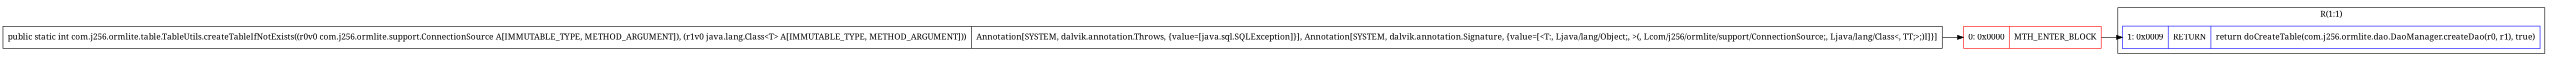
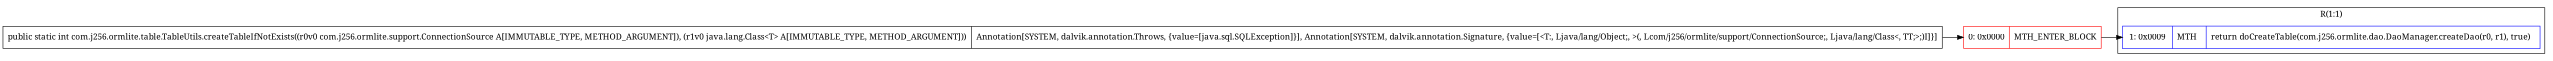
(2190, 37) -> (2187, 37)
